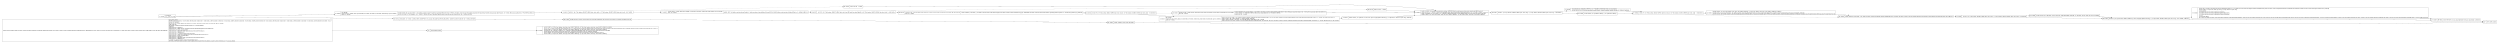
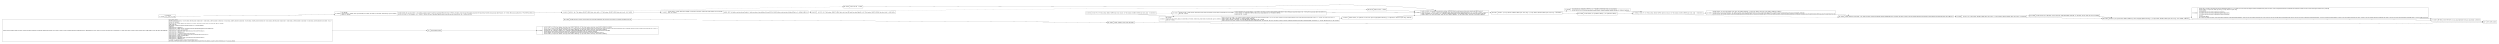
(991, 13) -> none
(434, 19) -> none
